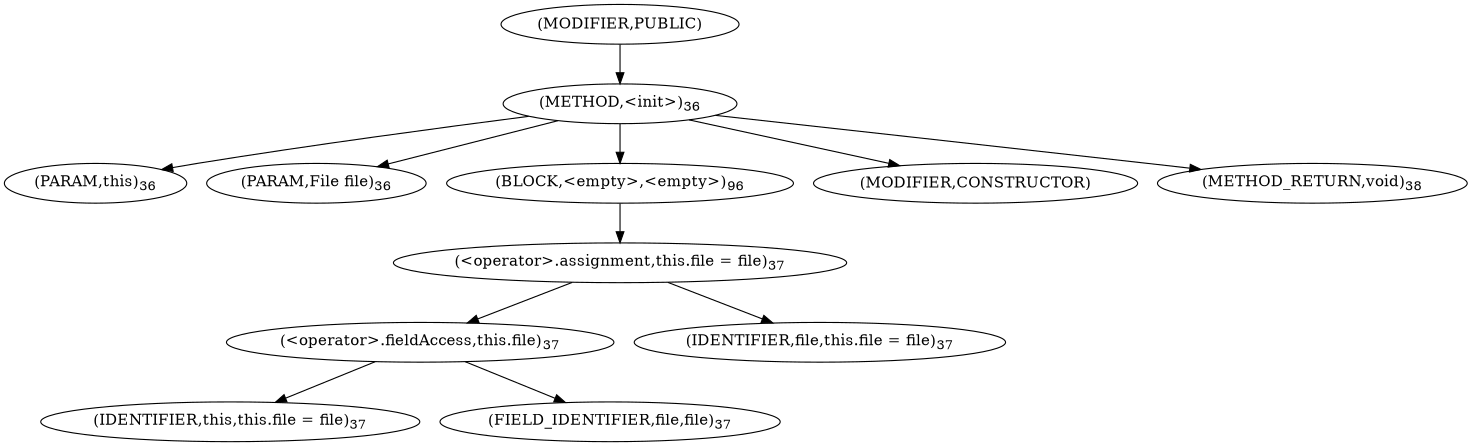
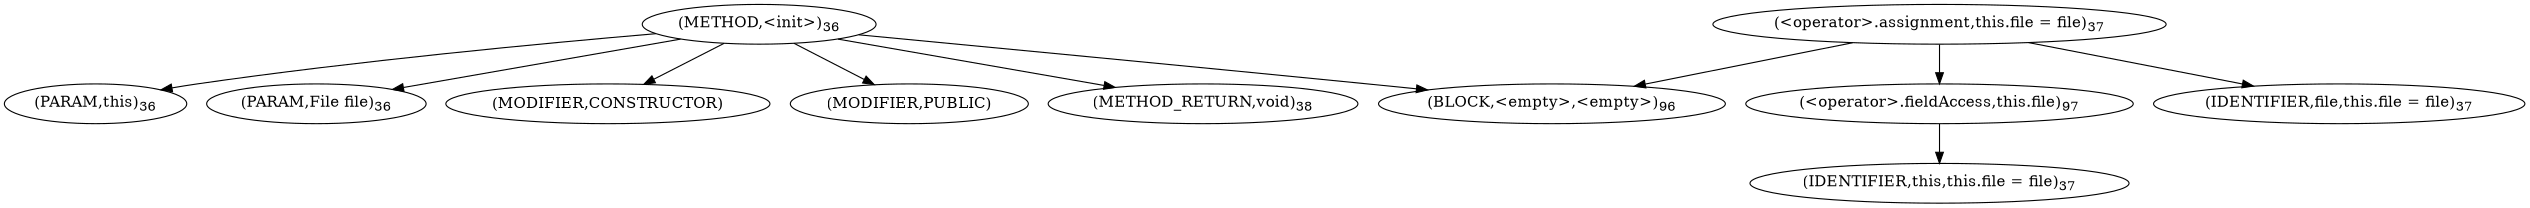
(620, 59) -> (829, 61)
(620, 218) -> (1749, 63)
(552, 341) -> (2071, 102)
(610, 422) -> none
